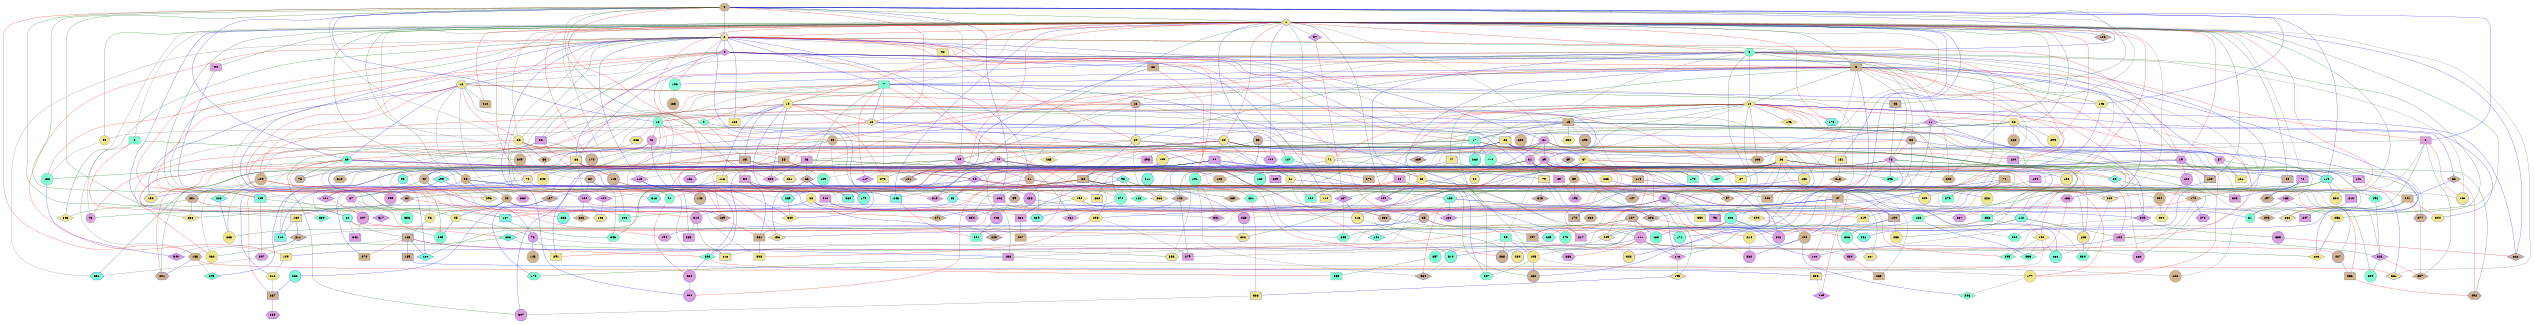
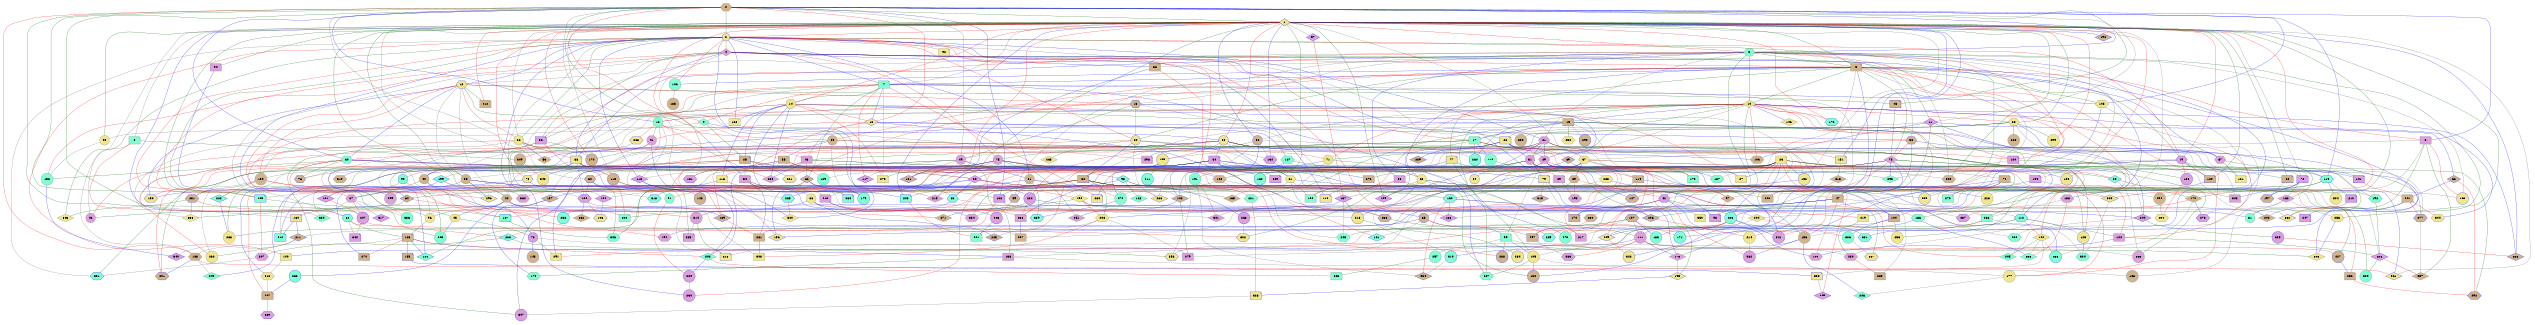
(999, 160) -> (998, 160)
